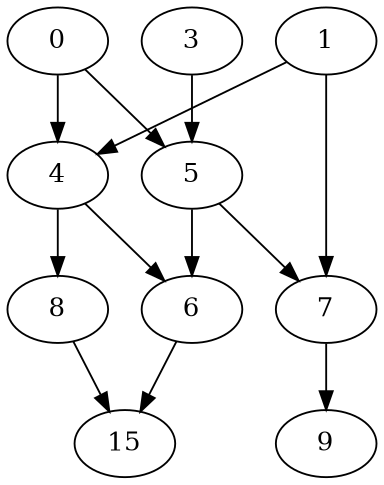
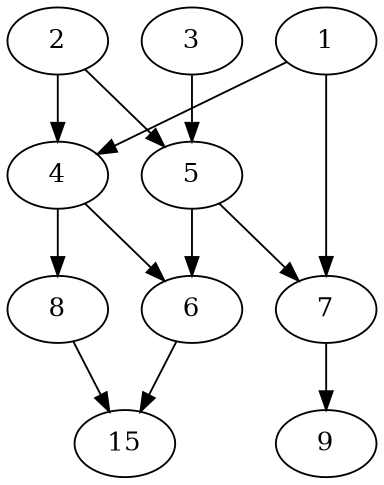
(58, 41) -> (58, 41)
